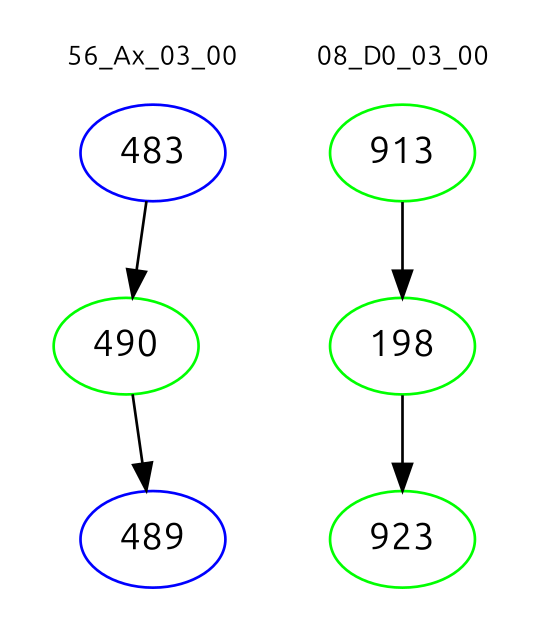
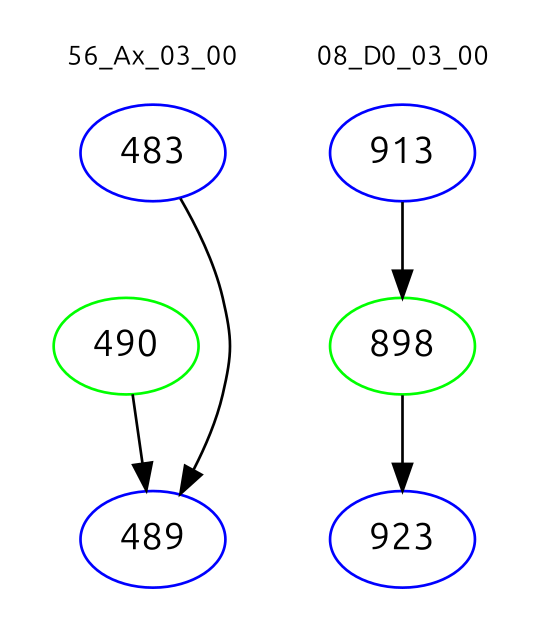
(402, 153) -> (402, 153)
(142, 236) -> (229, 332)
(402, 346) -> (402, 346)
(402, 539) -> (402, 539)
